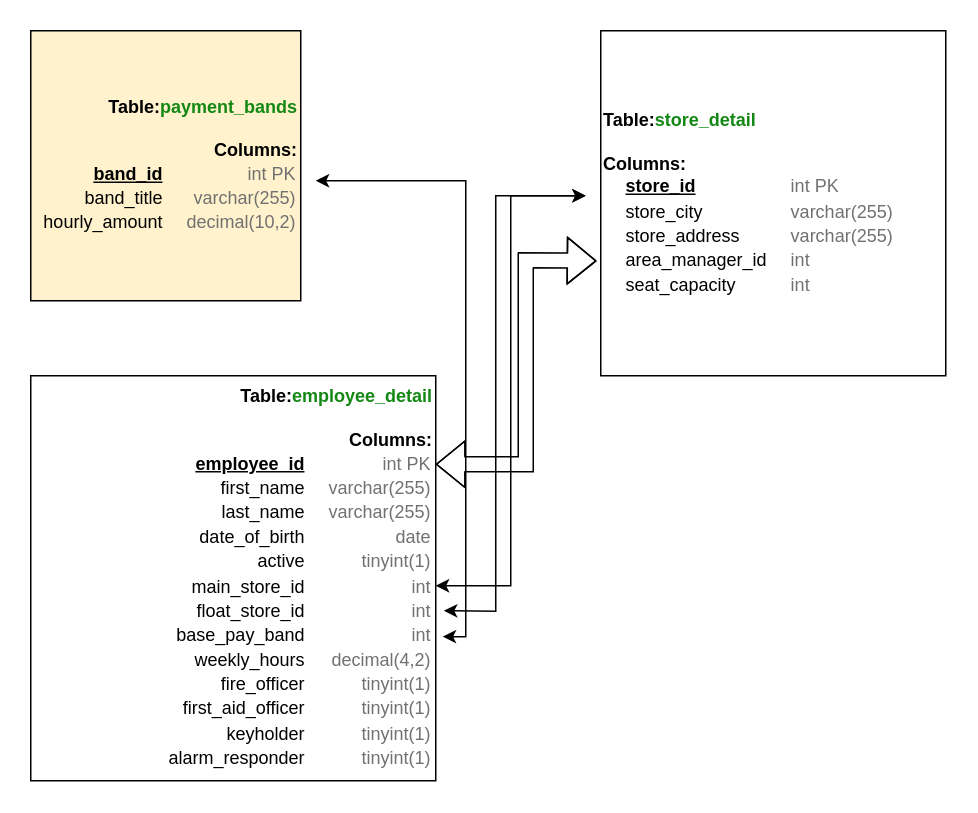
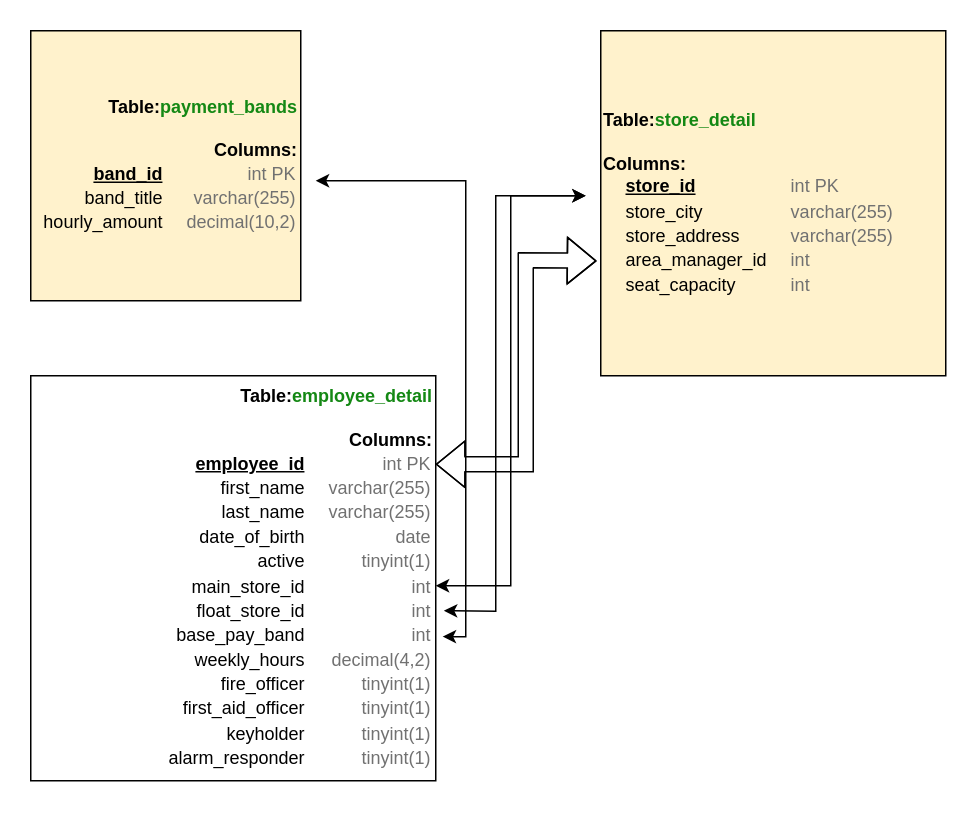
(773, 203) -> (773, 203)
